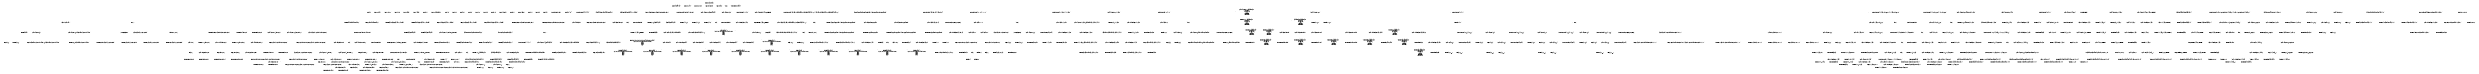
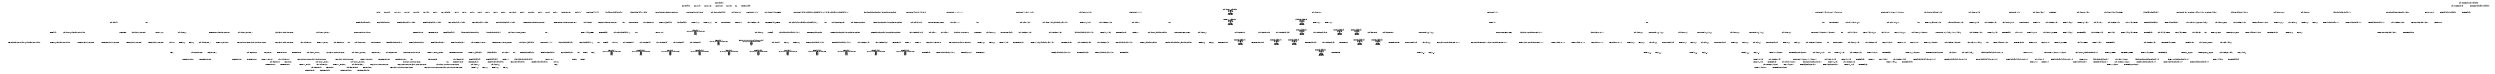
(410, 33) -> none
(672, 33) -> none
(933, 33) -> none
none -> (1992, 33)
(1250, 43) -> none
none -> (1808, 65)
